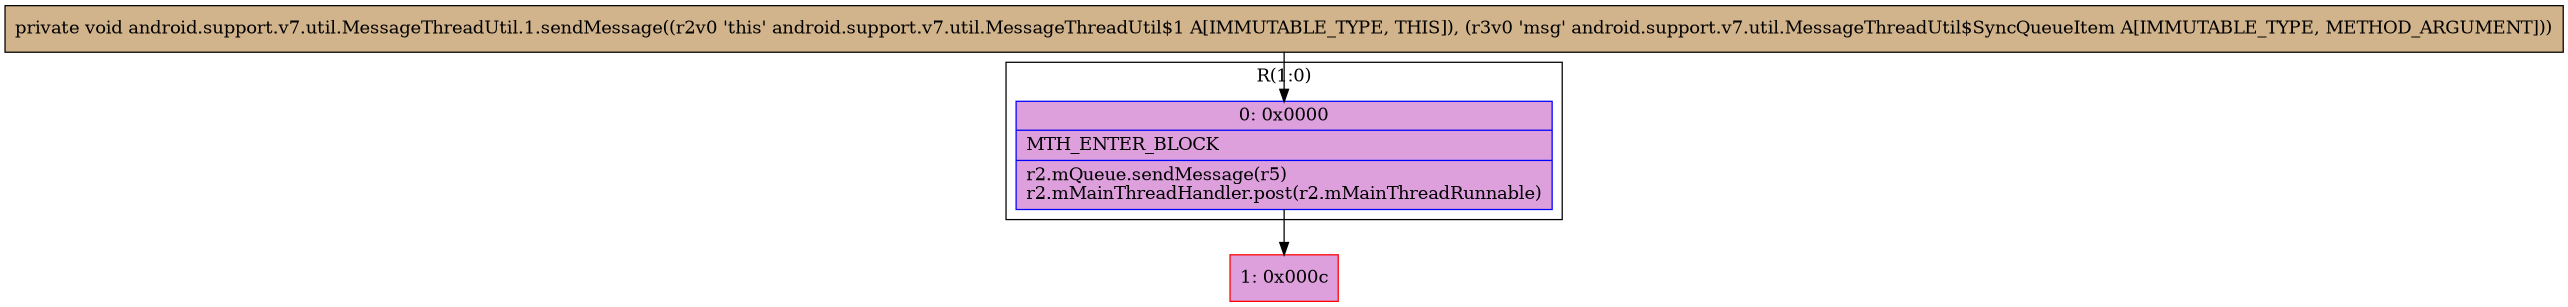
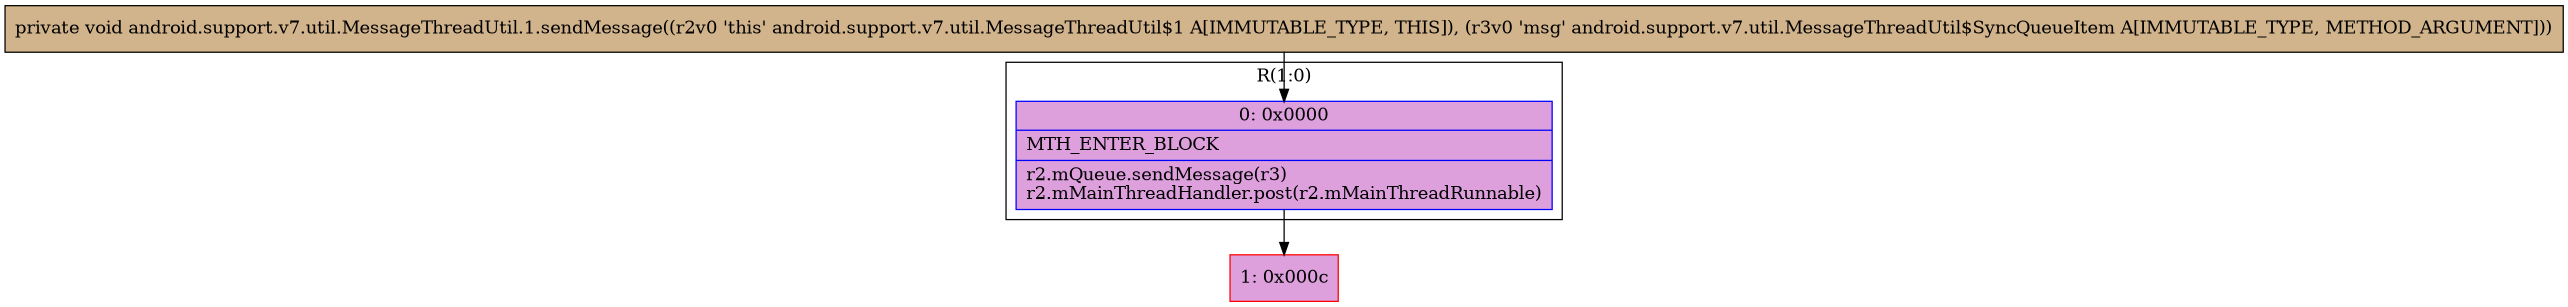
(1157, 175) -> (1157, 175)
